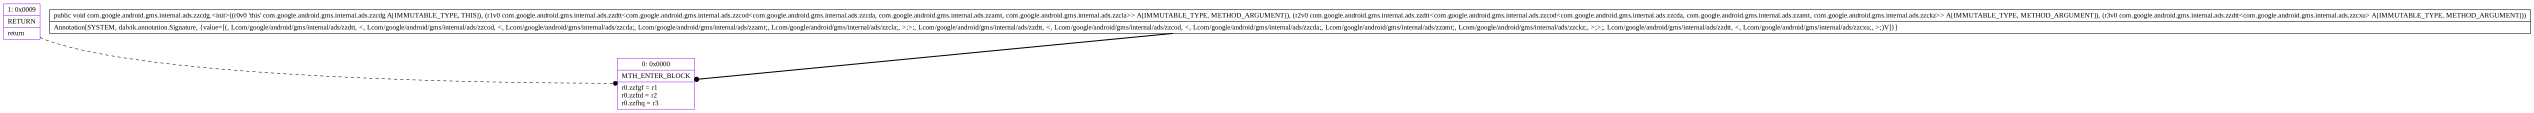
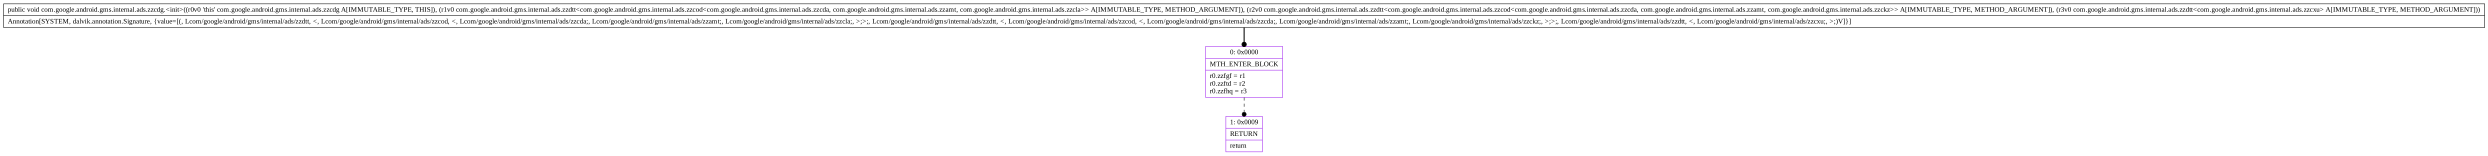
(325, 76) -> (1244, 105)
